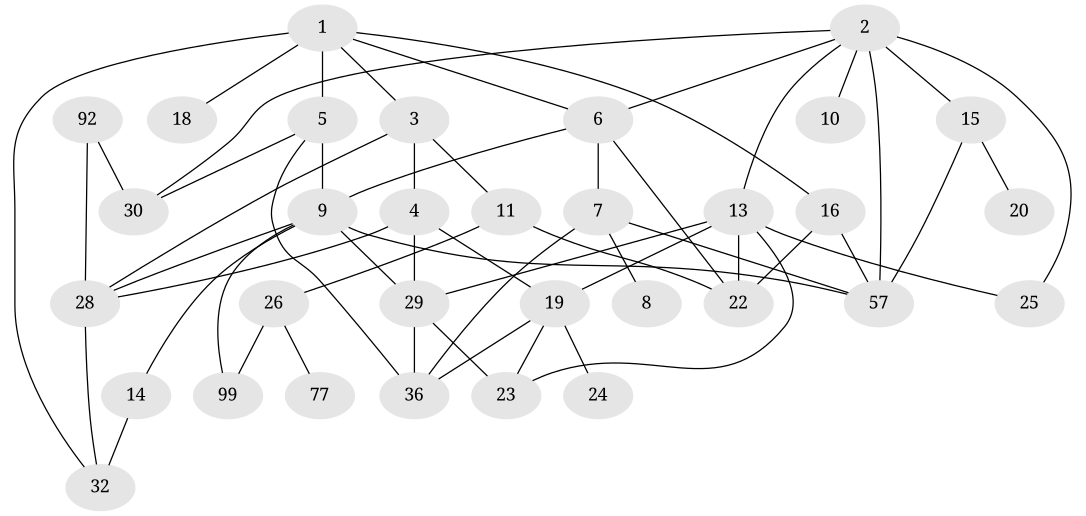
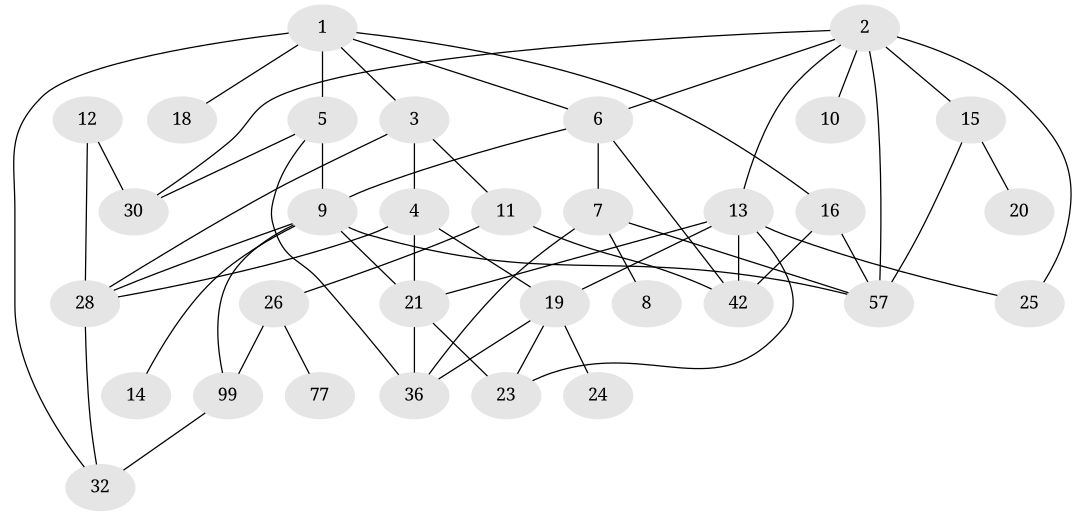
(88, 120) -> (88, 120)
(414, 304) -> (414, 304)
(739, 304) -> (739, 304)
(118, 442) -> (164, 442)
